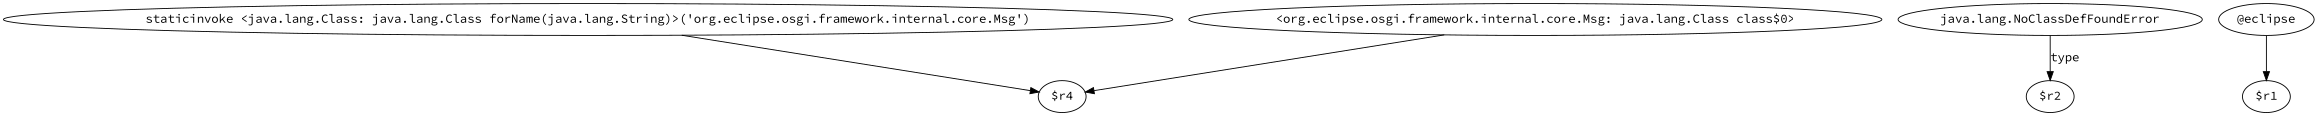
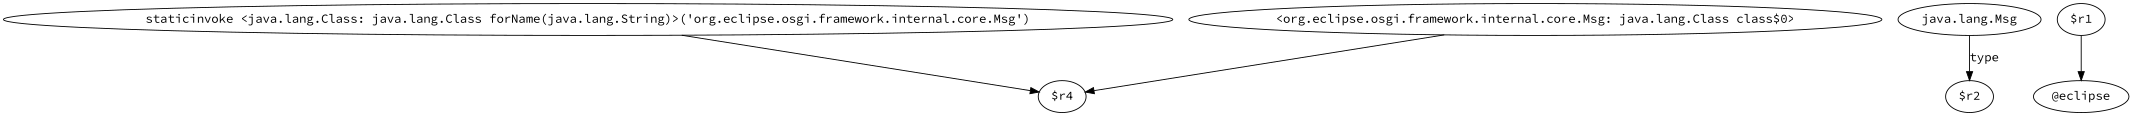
(2050, 19) -> (1970, 19)
(2266, 54) -> (2081, 54)
